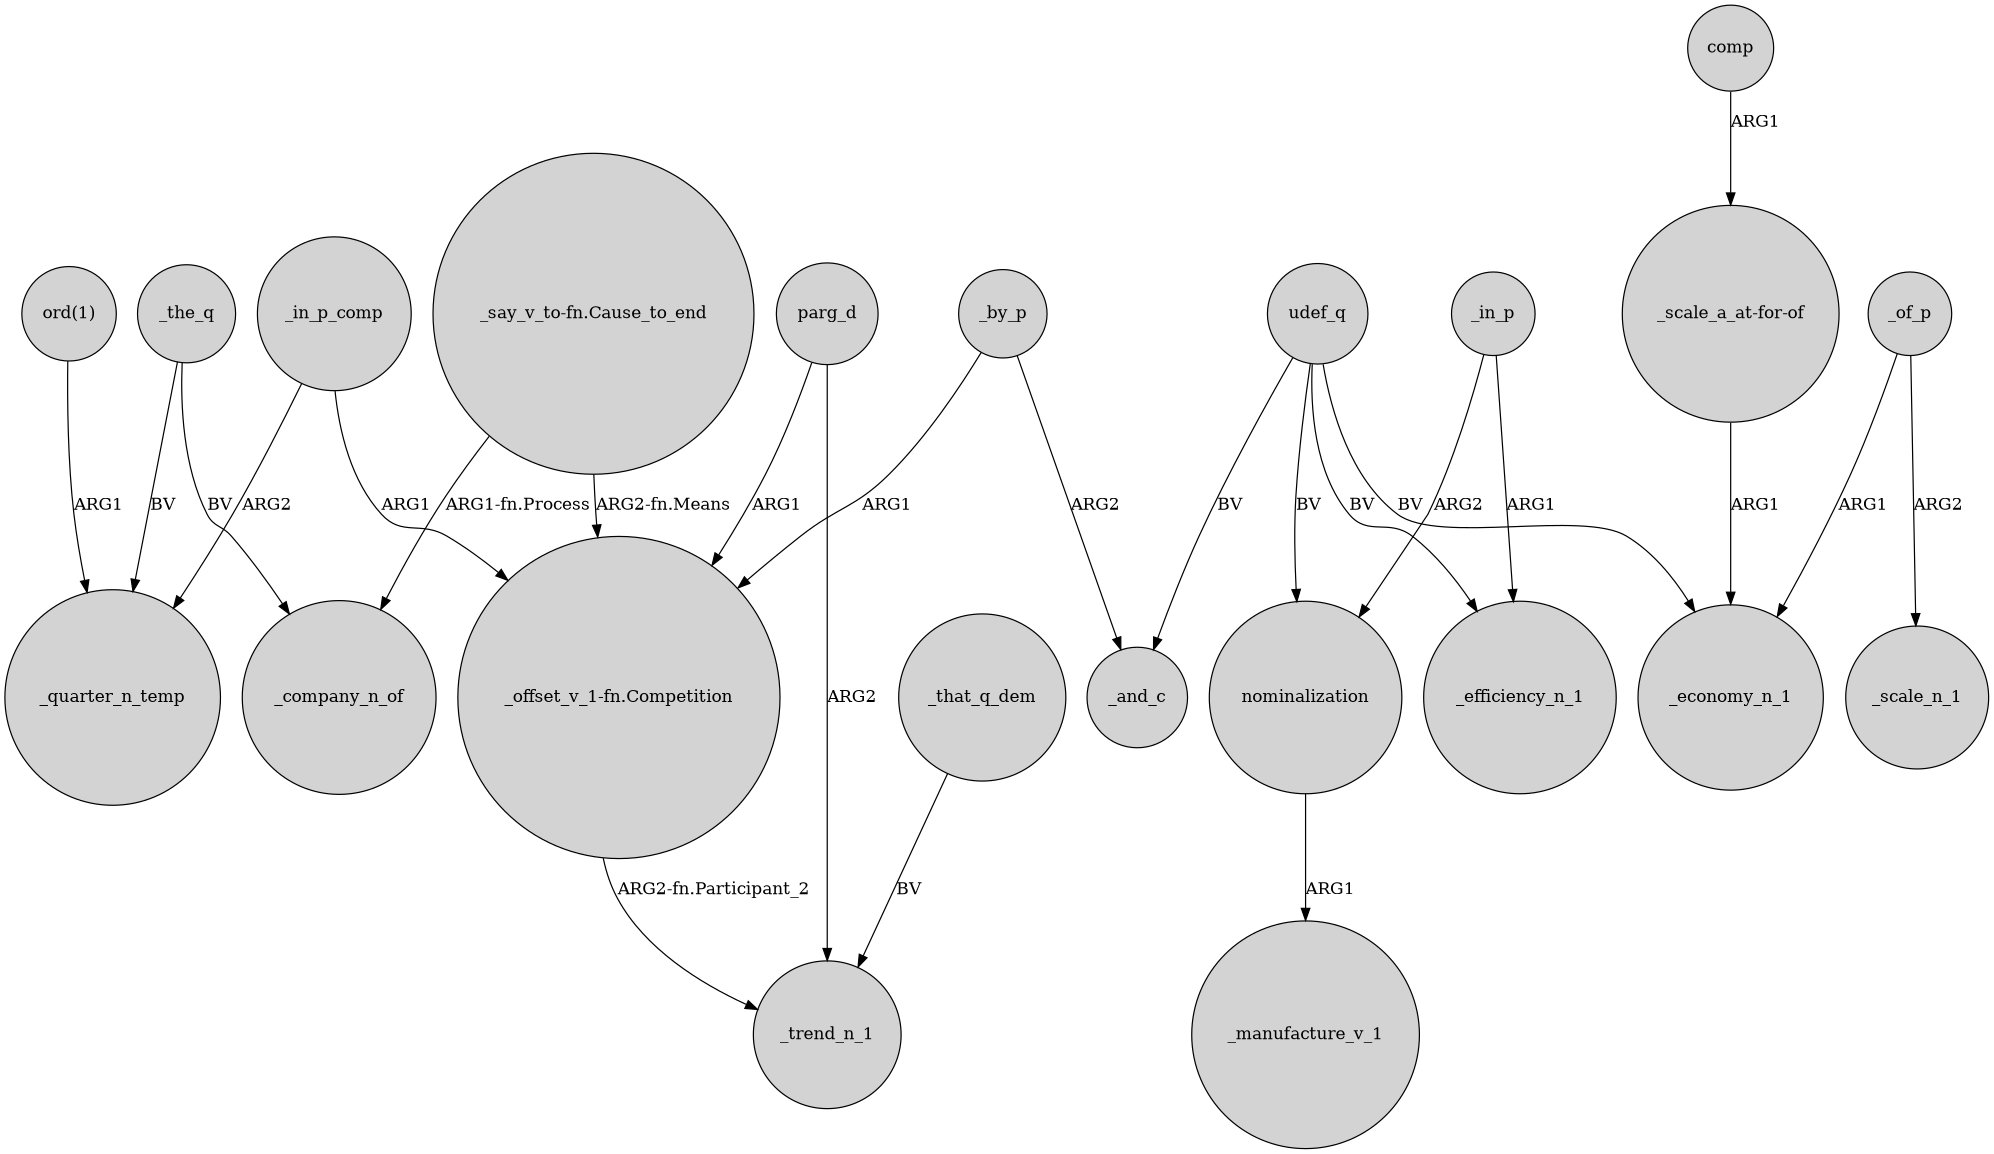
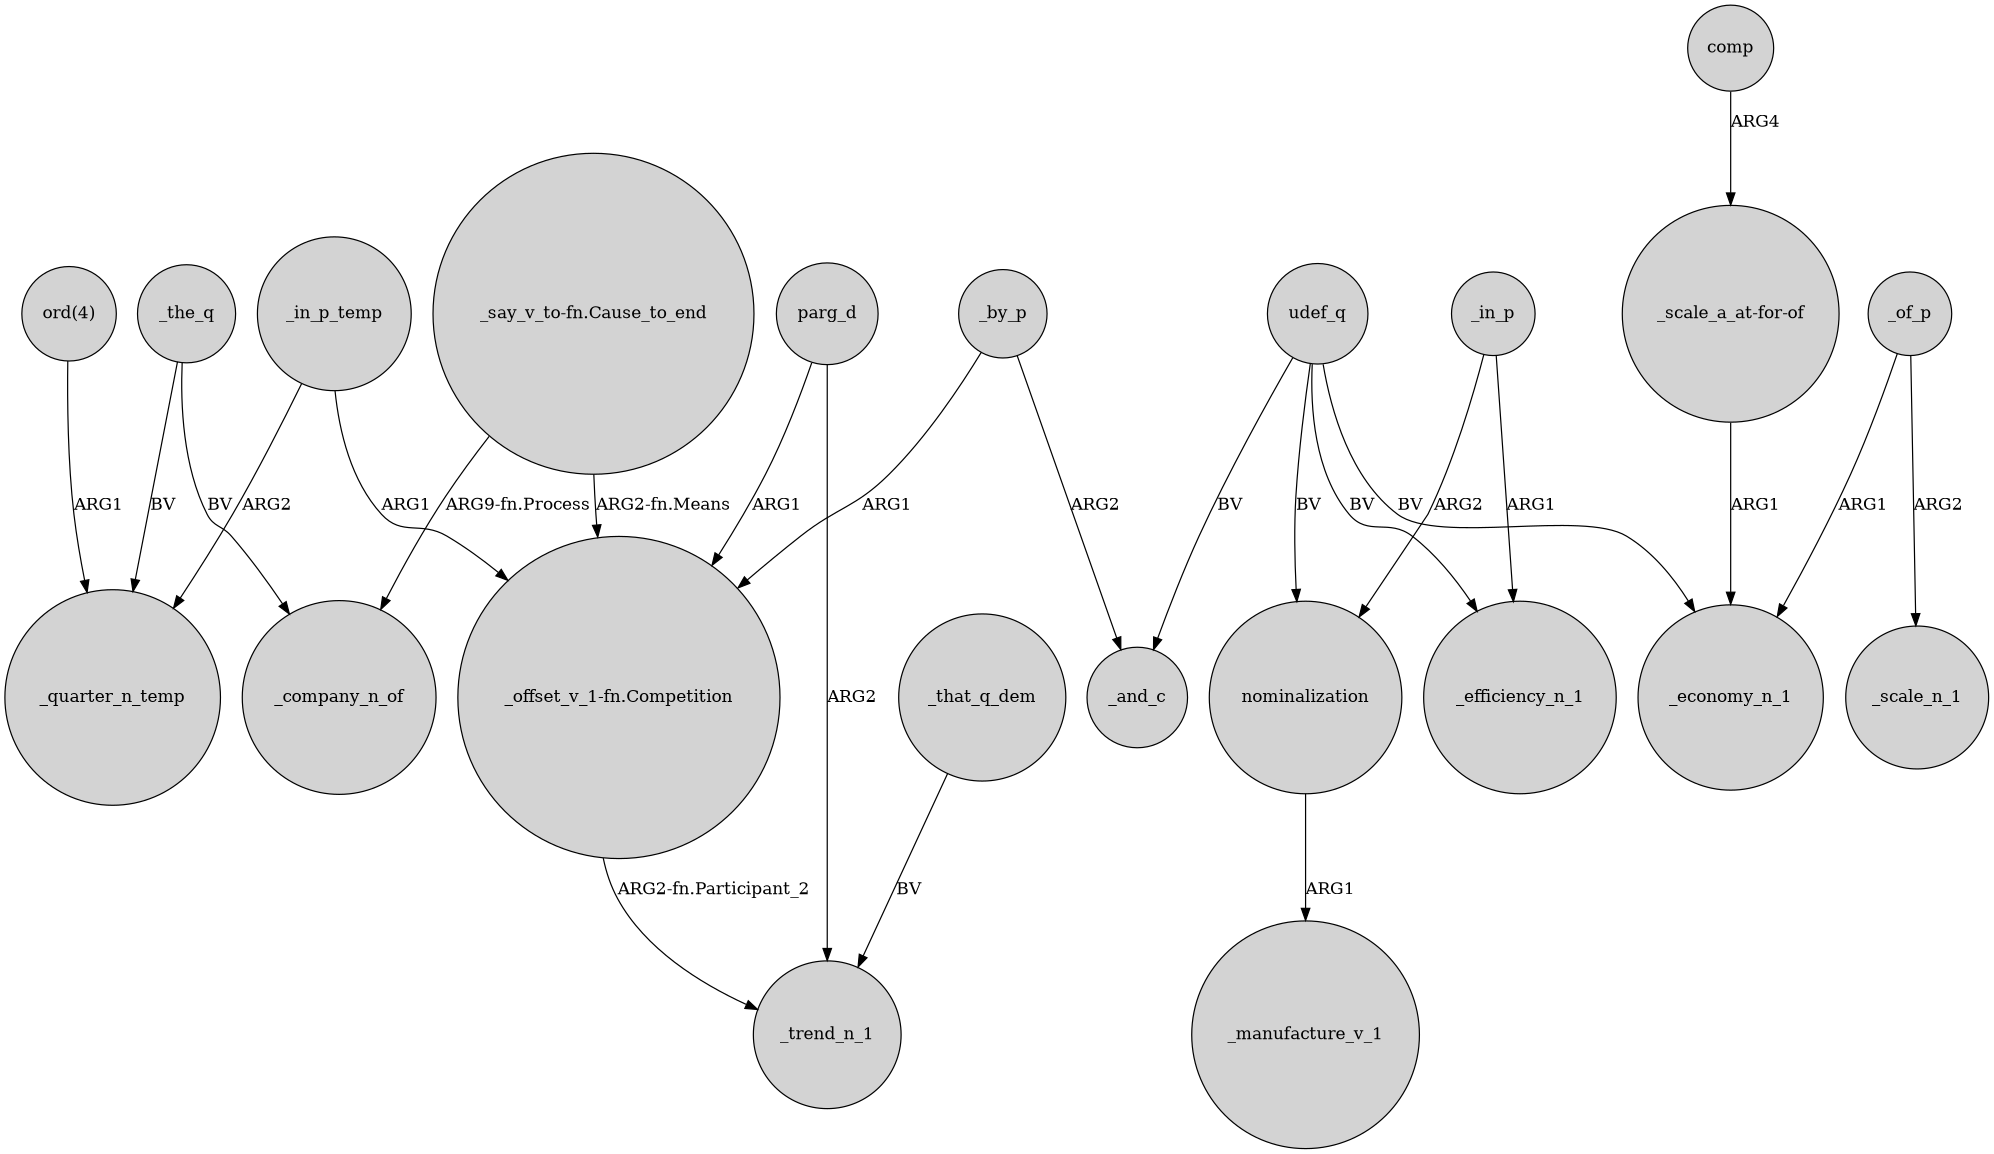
(1756, 122) -> (1756, 122)
(69, 314) -> (69, 314)
(334, 314) -> (334, 314)
(518, 505) -> (518, 505)
